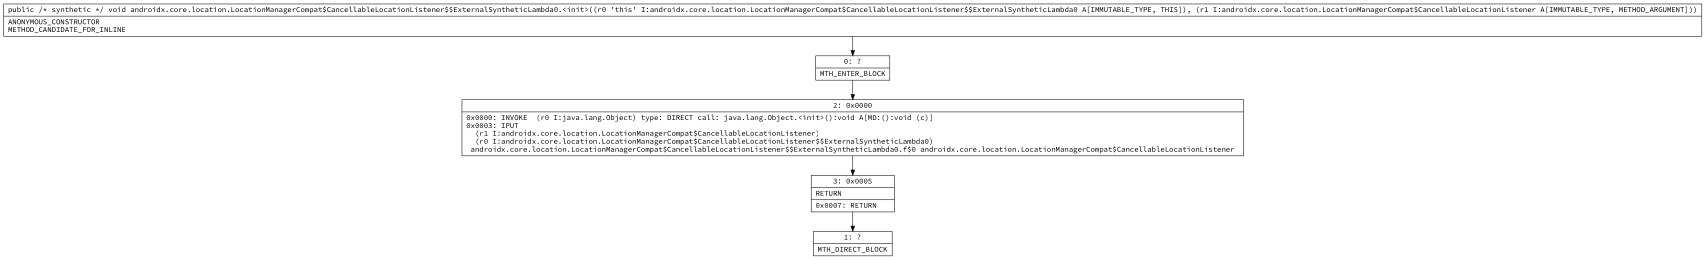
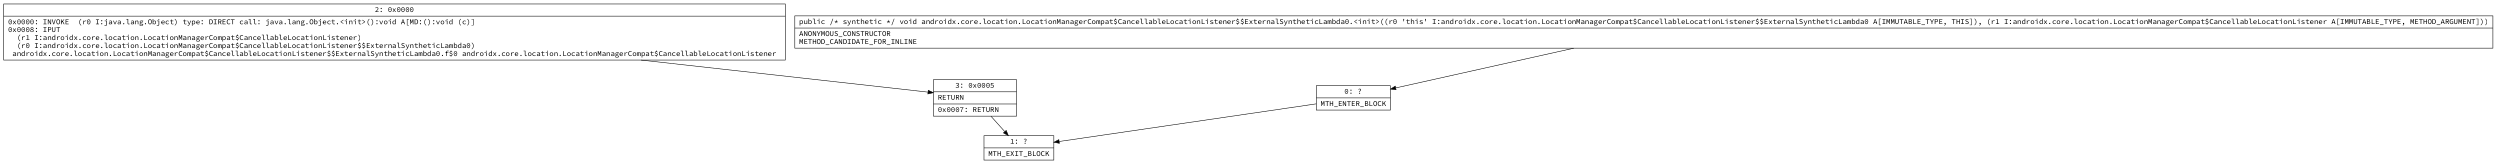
(853, 87) -> (1188, 123)
(497, 126) -> (39, 30)
(853, 250) -> (1019, 154)
